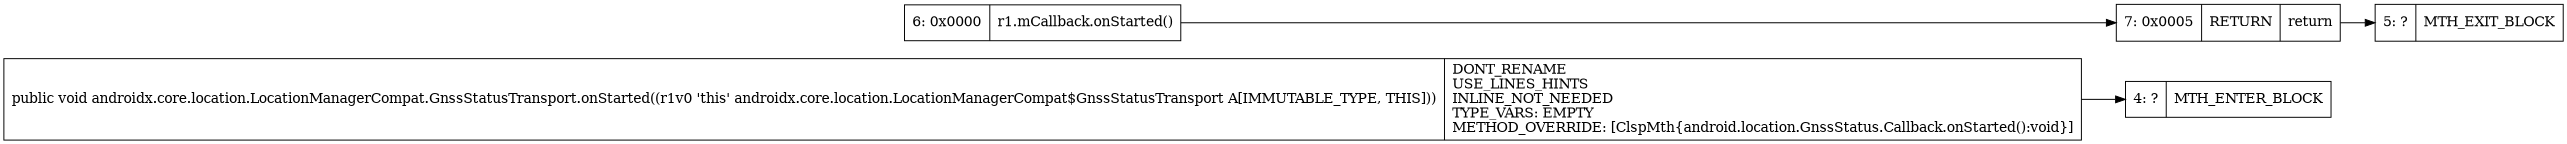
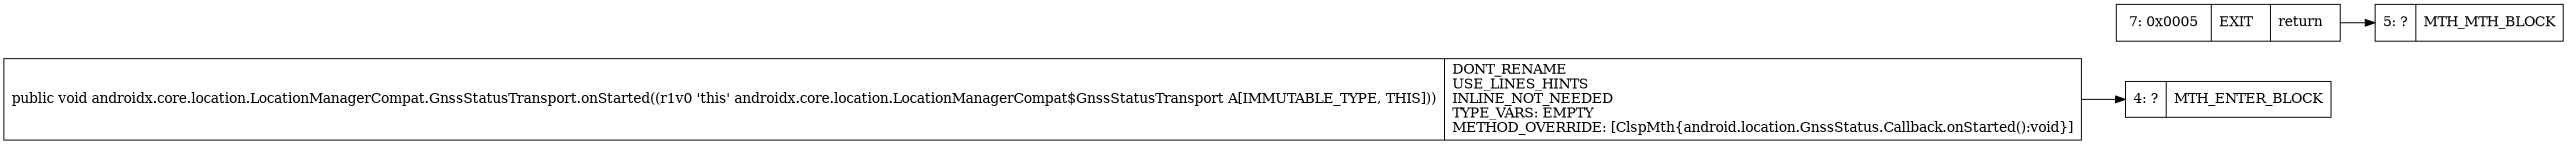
(2241, 22) -> (2236, 22)
(2490, 22) -> (2490, 22)
(1043, 23) -> none
